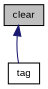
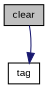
(17, 50) -> (31, 39)
